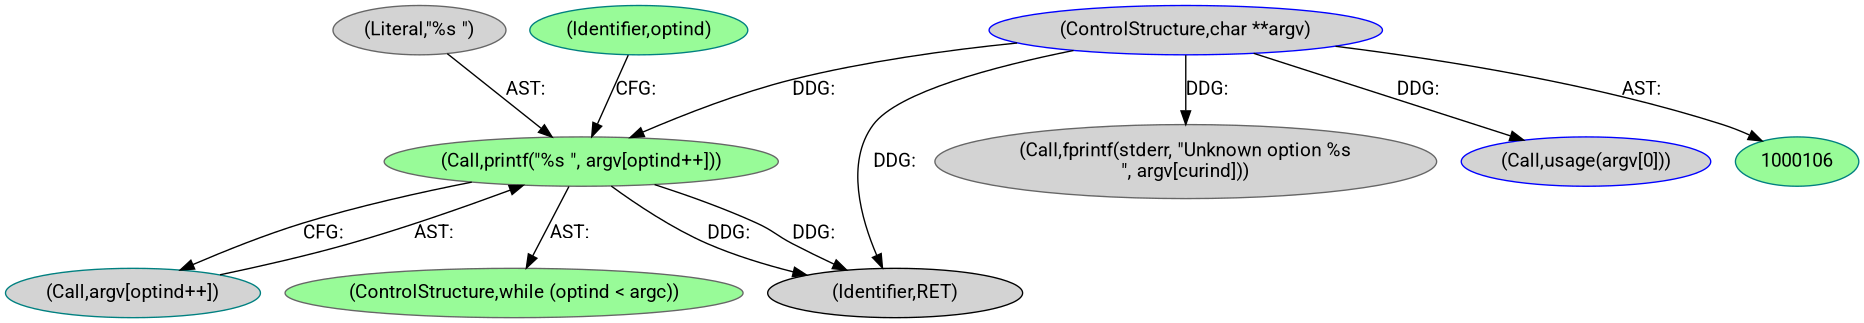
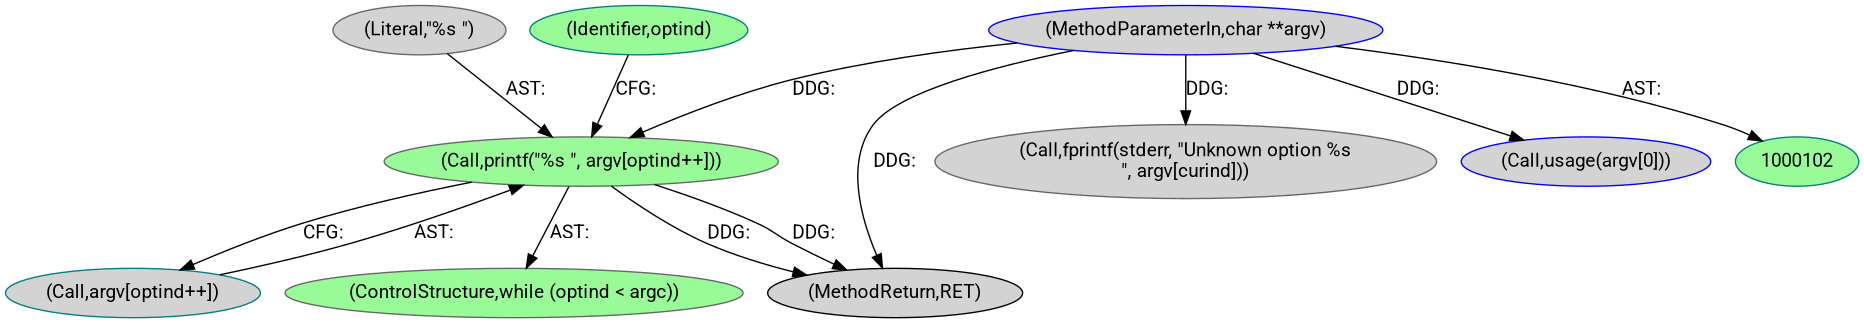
(1186, 30) -> (1186, 30)
(1797, 162) -> (1797, 162)
(895, 293) -> (895, 293)
